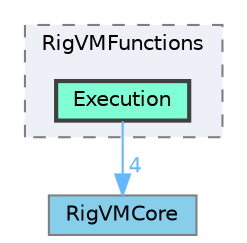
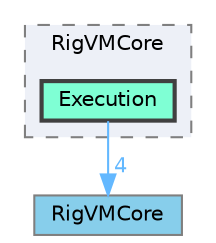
(124, 45) -> (108, 45)
